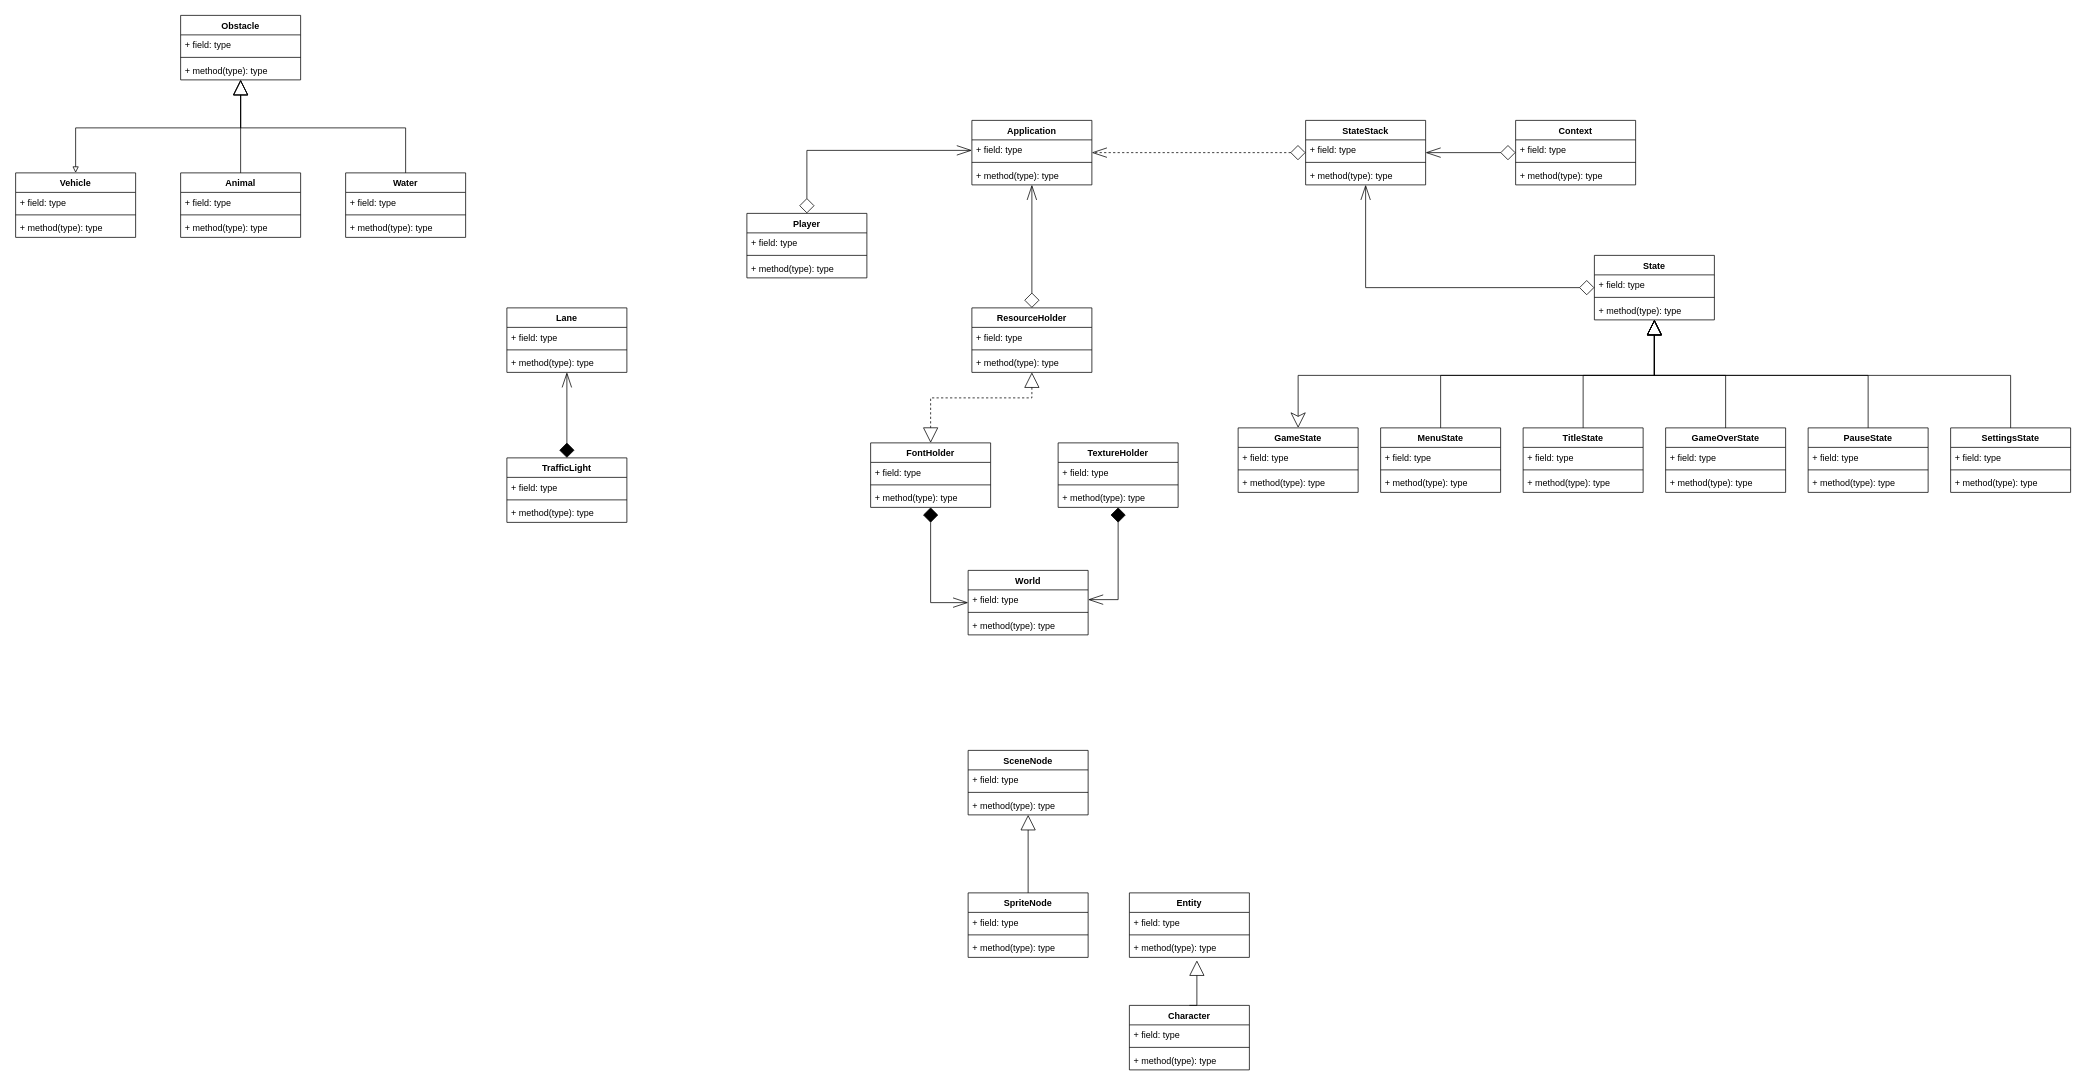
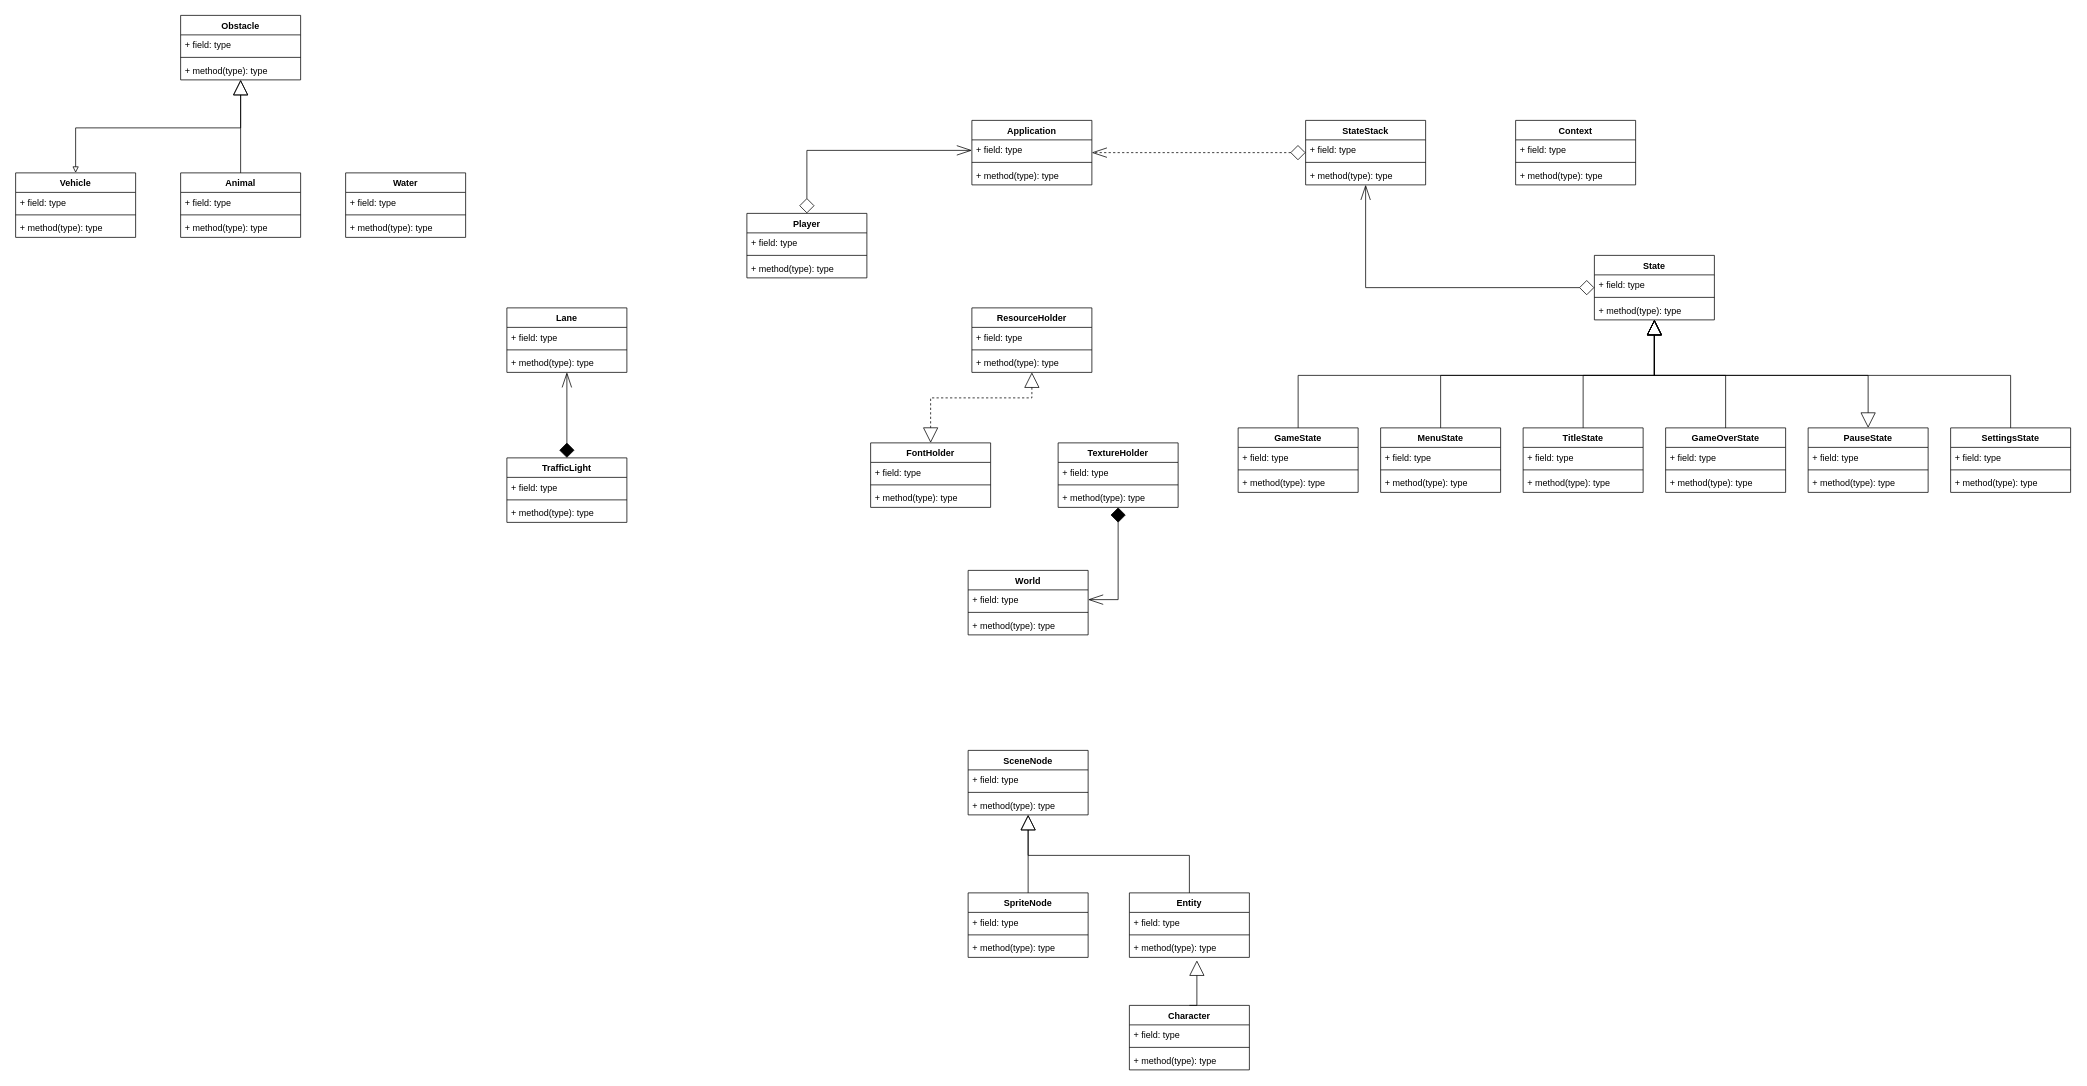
(346, 128) -> none
(1464, 153) -> none
(1032, 240) -> none
(1298, 414) -> (1298, 420)
(1868, 418) -> (1868, 411)
(930, 579) -> none
none -> (1127, 855)
